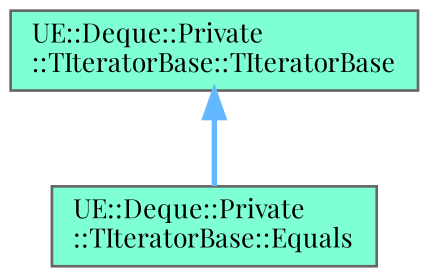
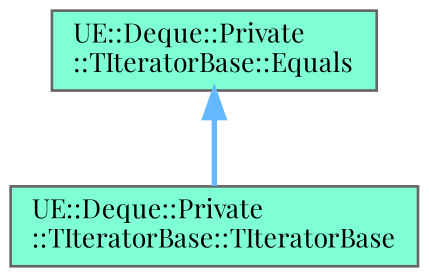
(214, 152) -> (214, 152)
